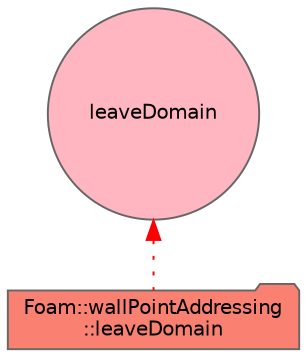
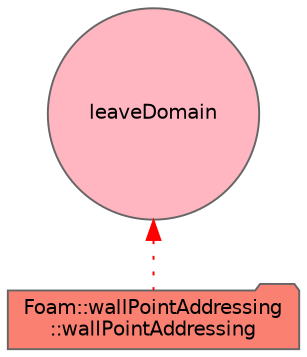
(154, 320) -> (154, 320)
